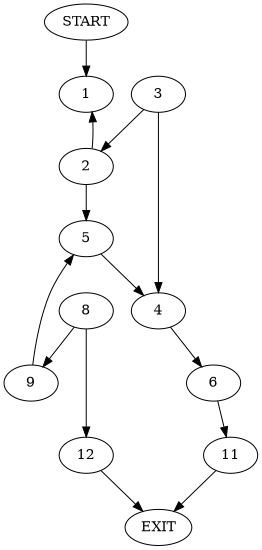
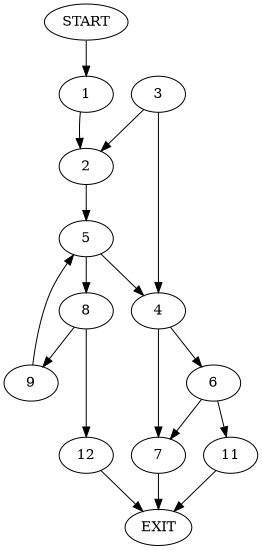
(93, 135) -> (80, 125)
none -> (86, 270)
none -> (158, 455)
